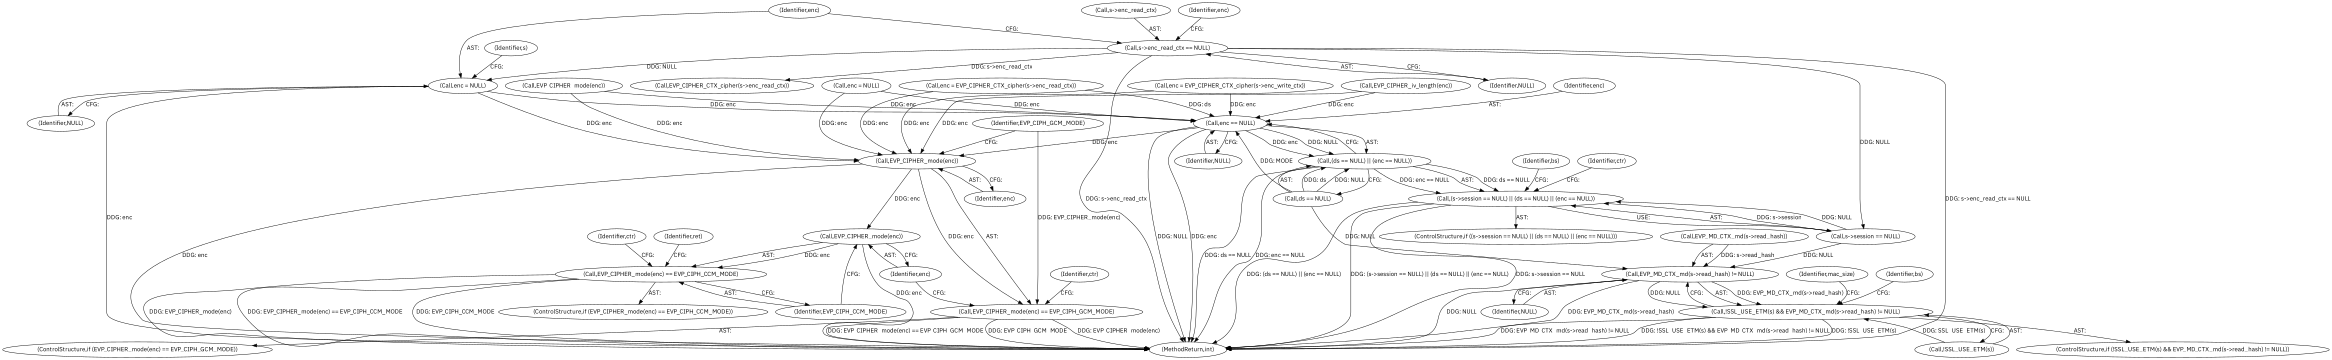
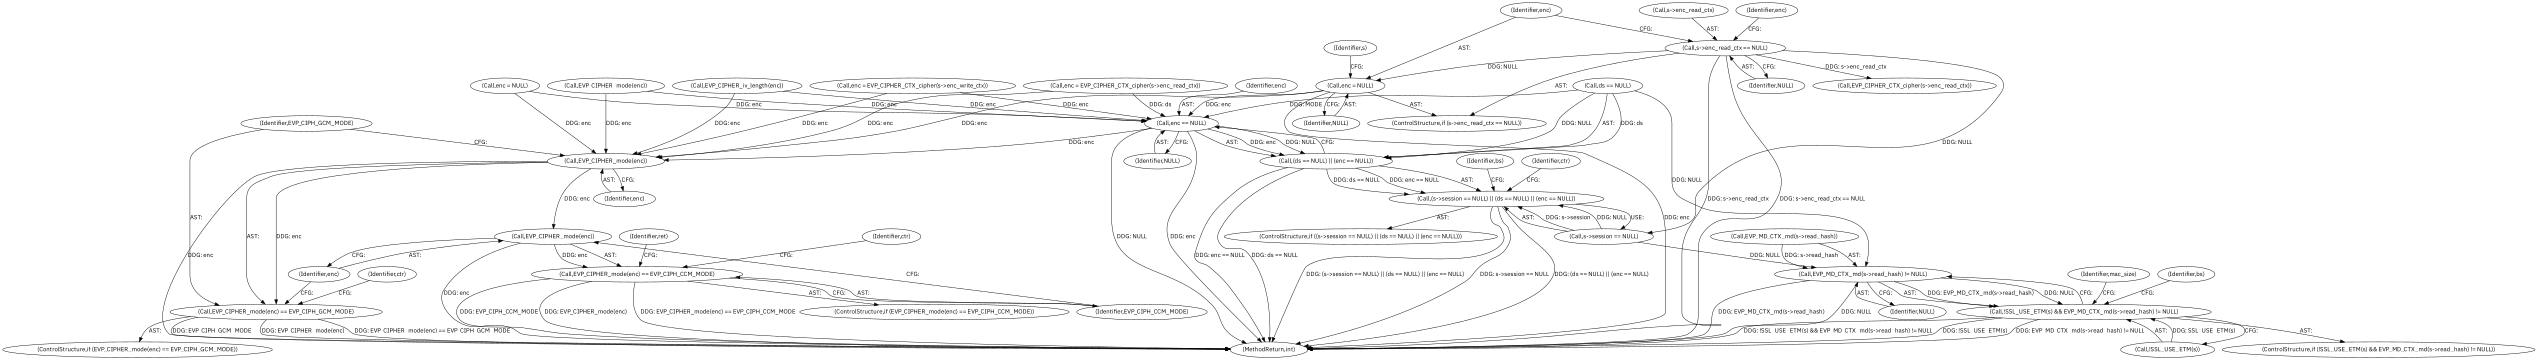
none -> (1457, 124)
(1361, 187) -> none
(1079, 218) -> (197, 218)
